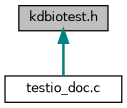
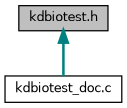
(63, 89) -> (63, 89)
